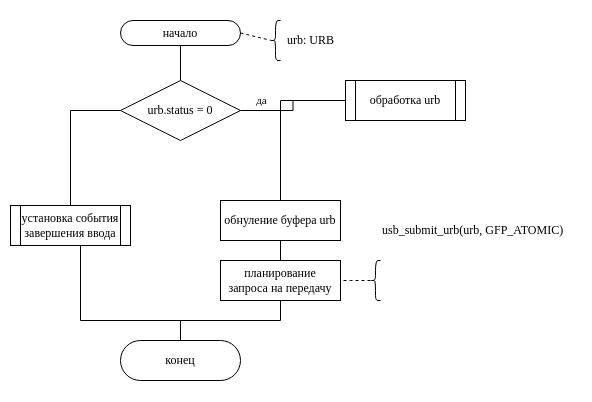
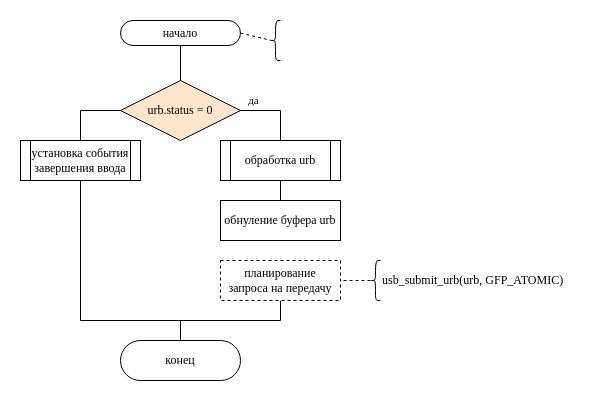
(343, 41) -> none
(406, 101) -> (281, 161)
(181, 111) -> (181, 111)
(71, 226) -> (81, 161)
(476, 231) -> (476, 281)
(281, 251) -> none
(281, 281) -> (281, 281)
